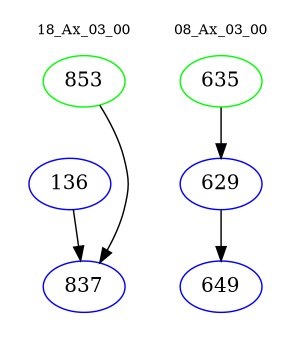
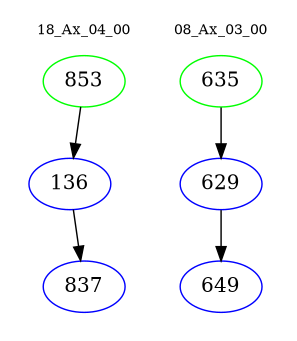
(84, 31) -> (84, 31)
(128, 177) -> (78, 125)
